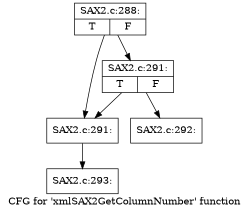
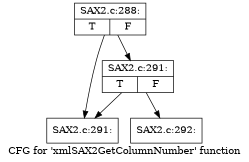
(82, 181) -> none
